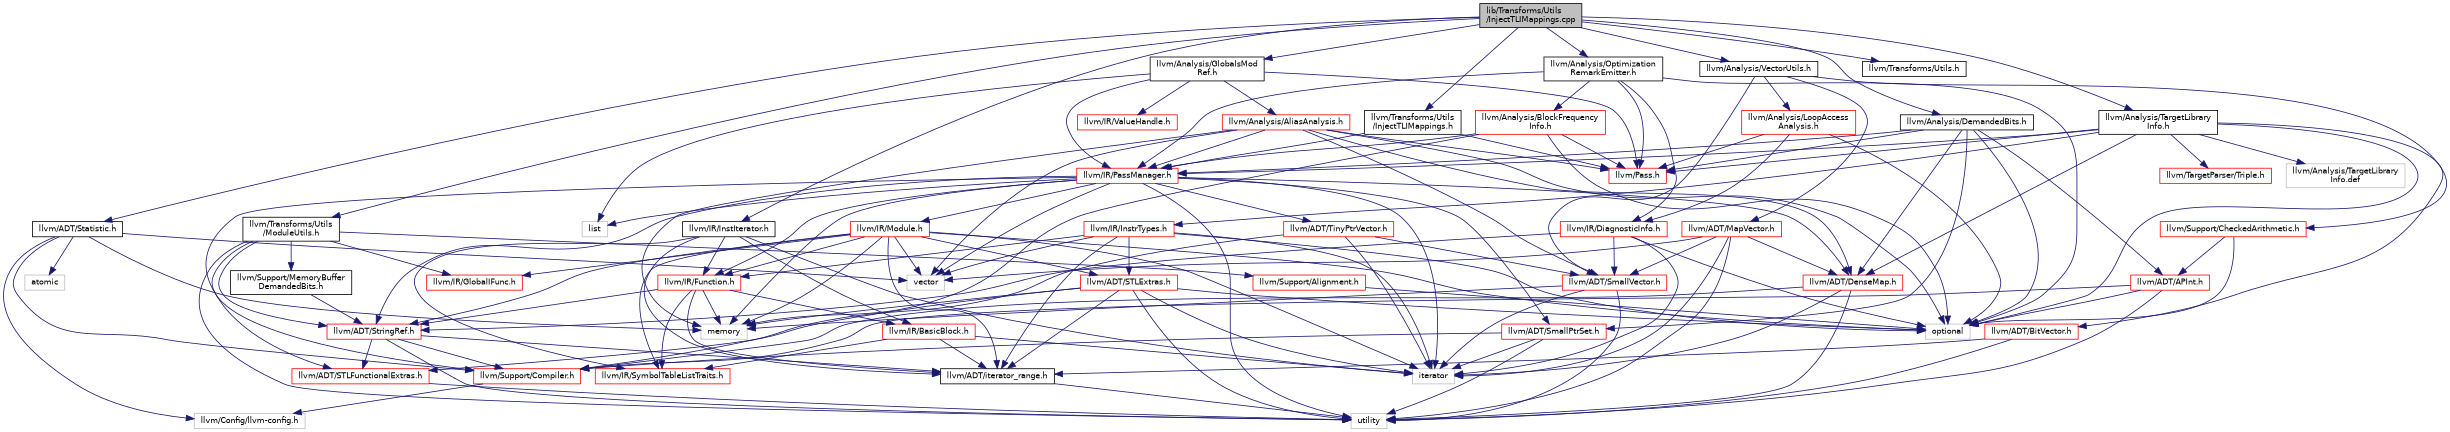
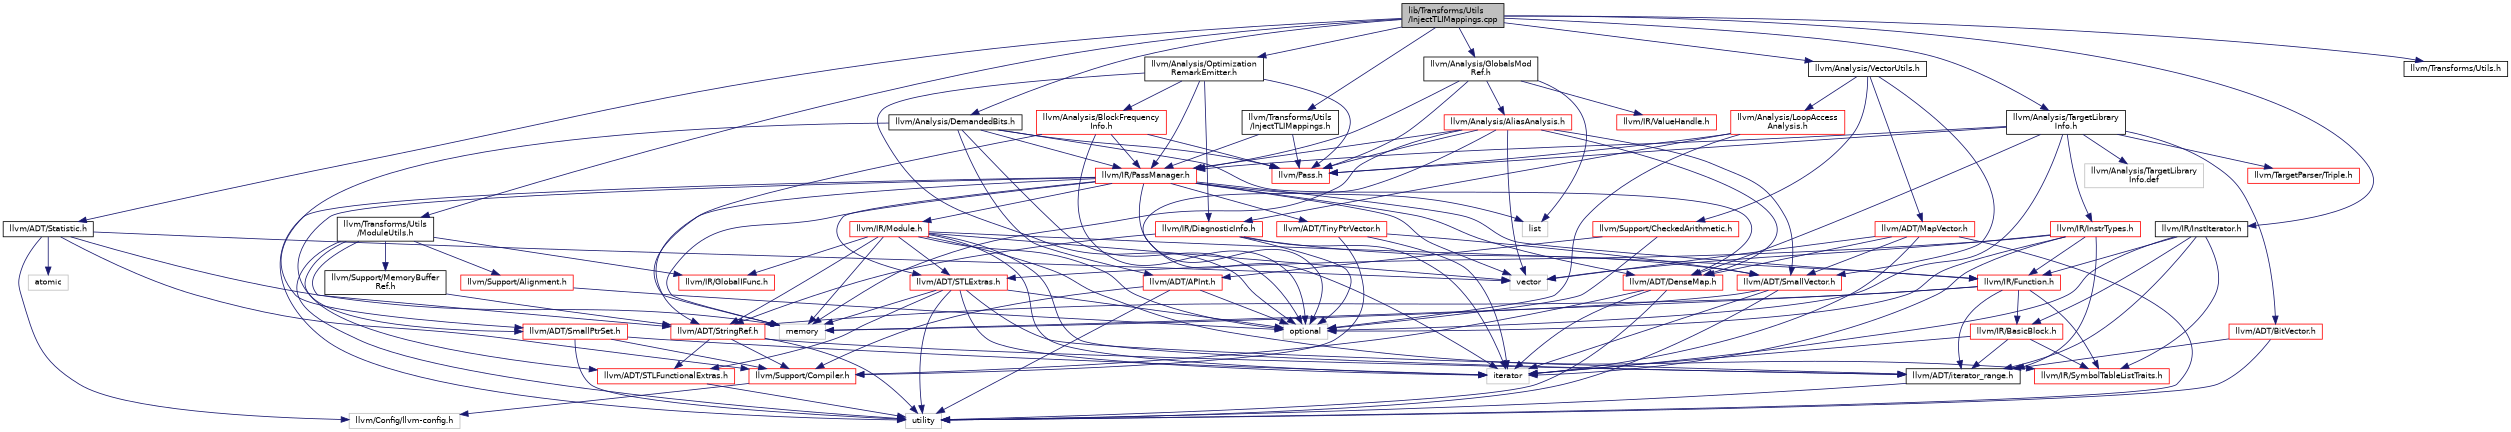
(478, 194) -> (840, 223)
(291, 283) -> (385, 283)
